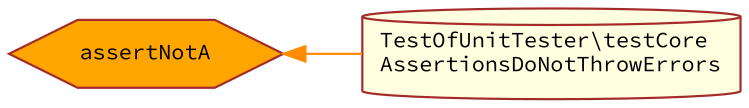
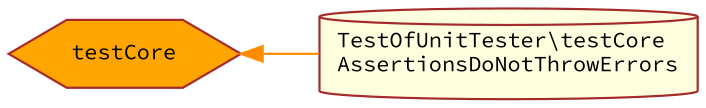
(146, 54) -> (125, 54)
